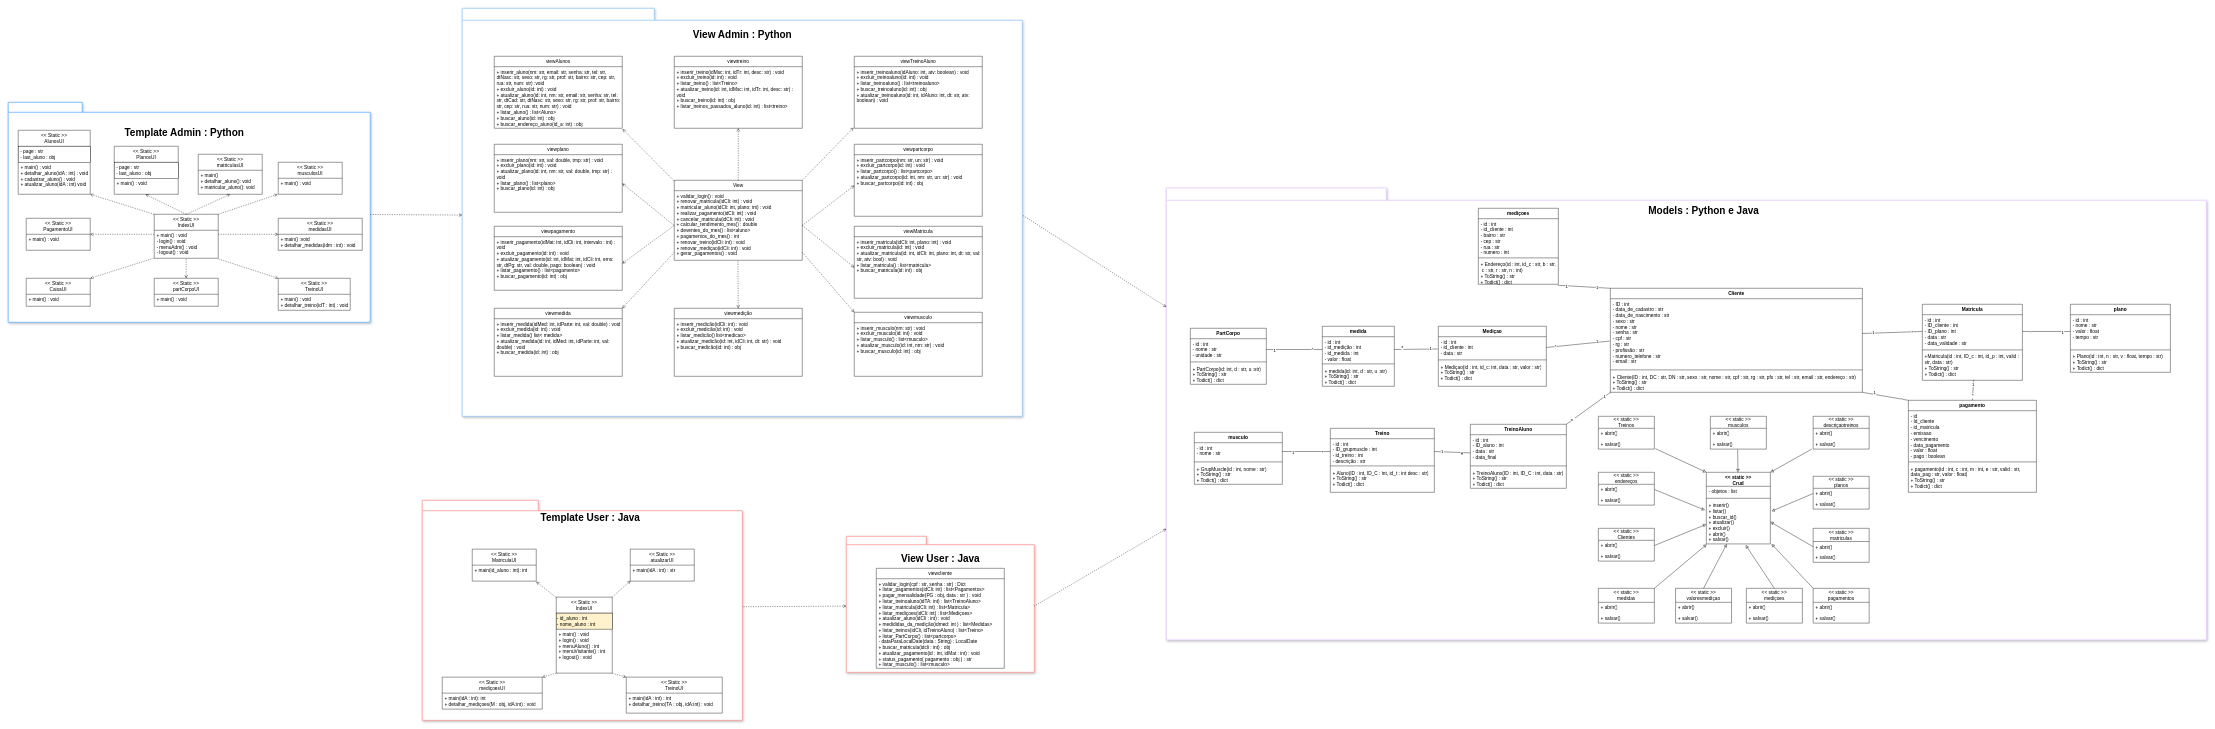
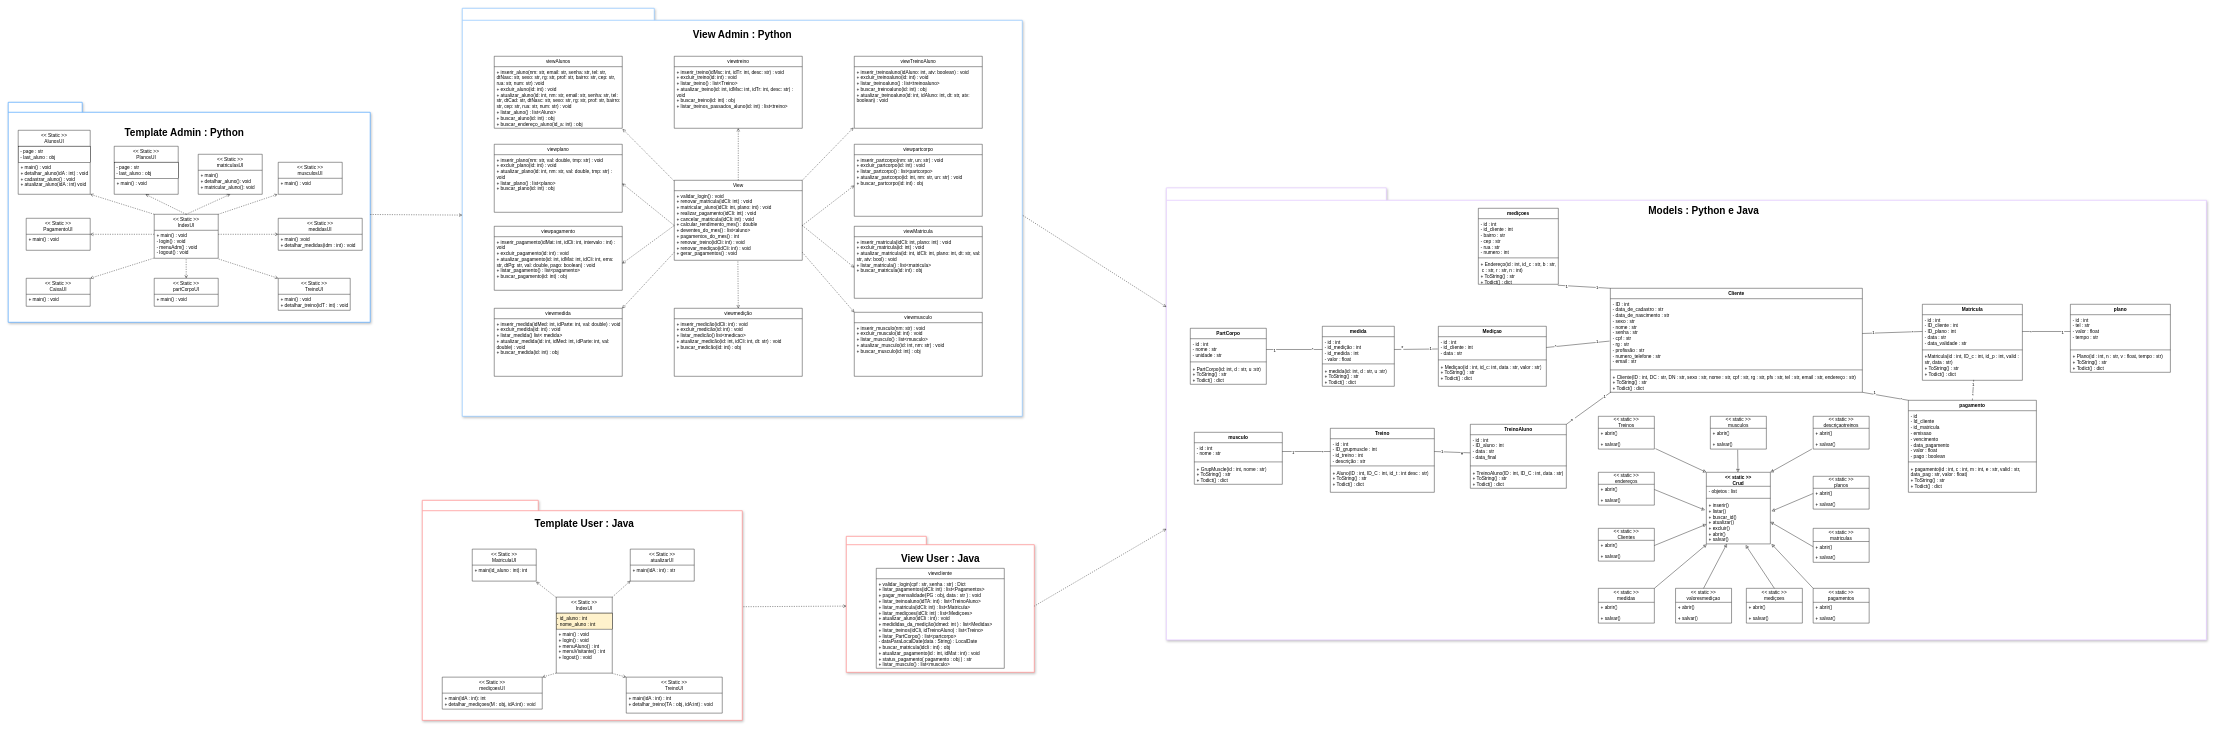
(2089, 329) -> (2089, 329)
(590, 517) -> (584, 523)
